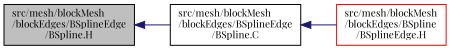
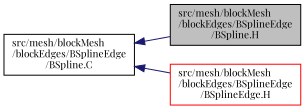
(157, 25) -> (157, 39)
(391, 25) -> (236, 85)
